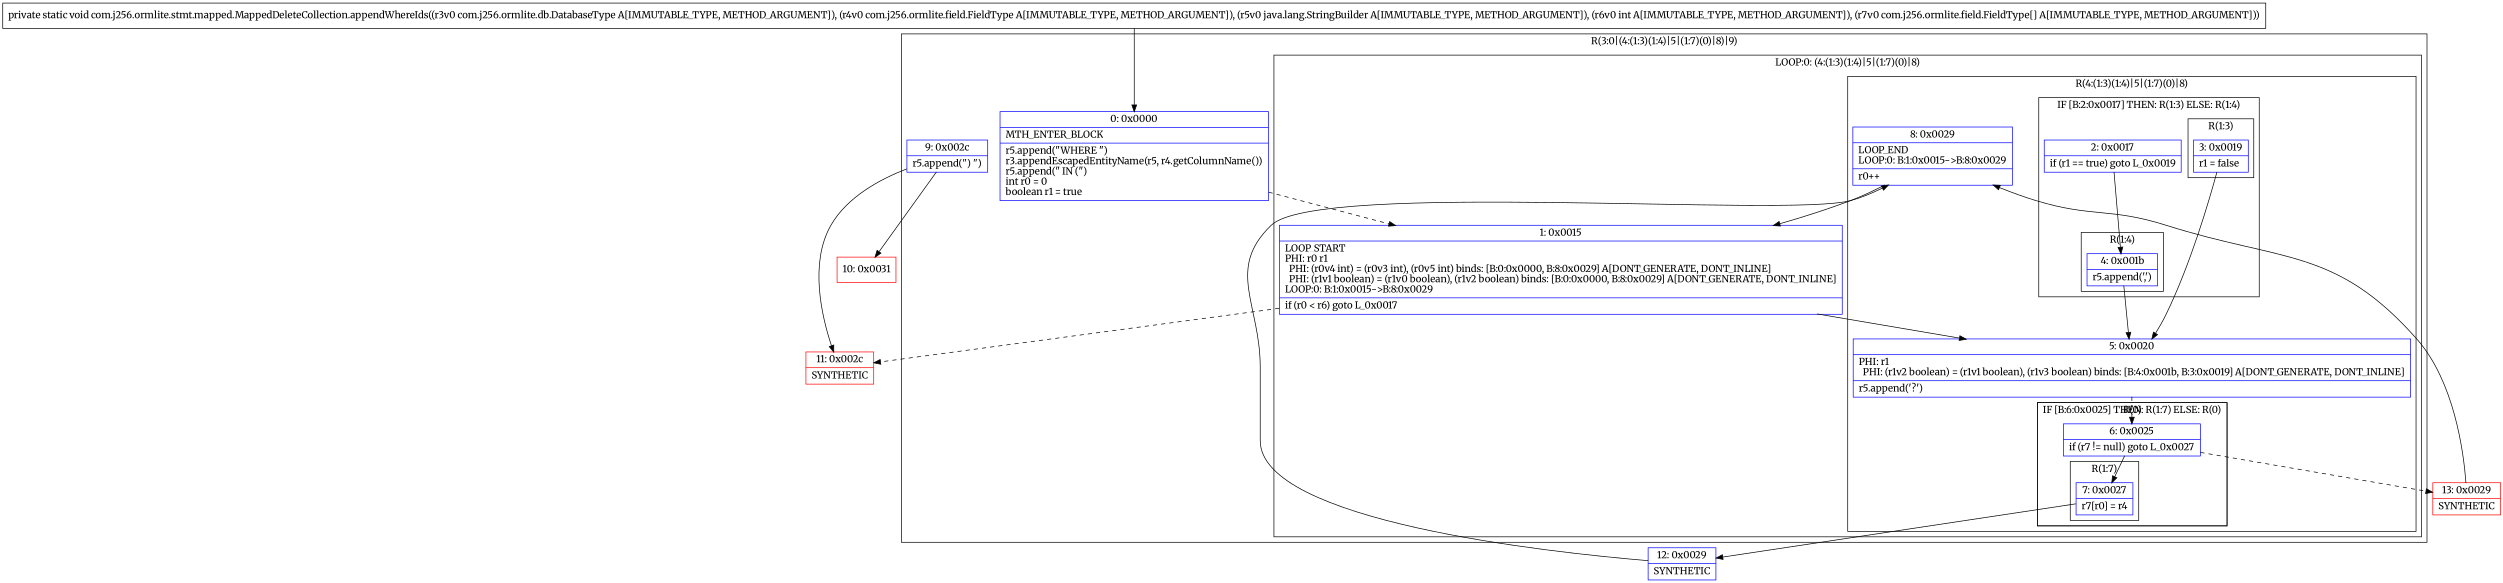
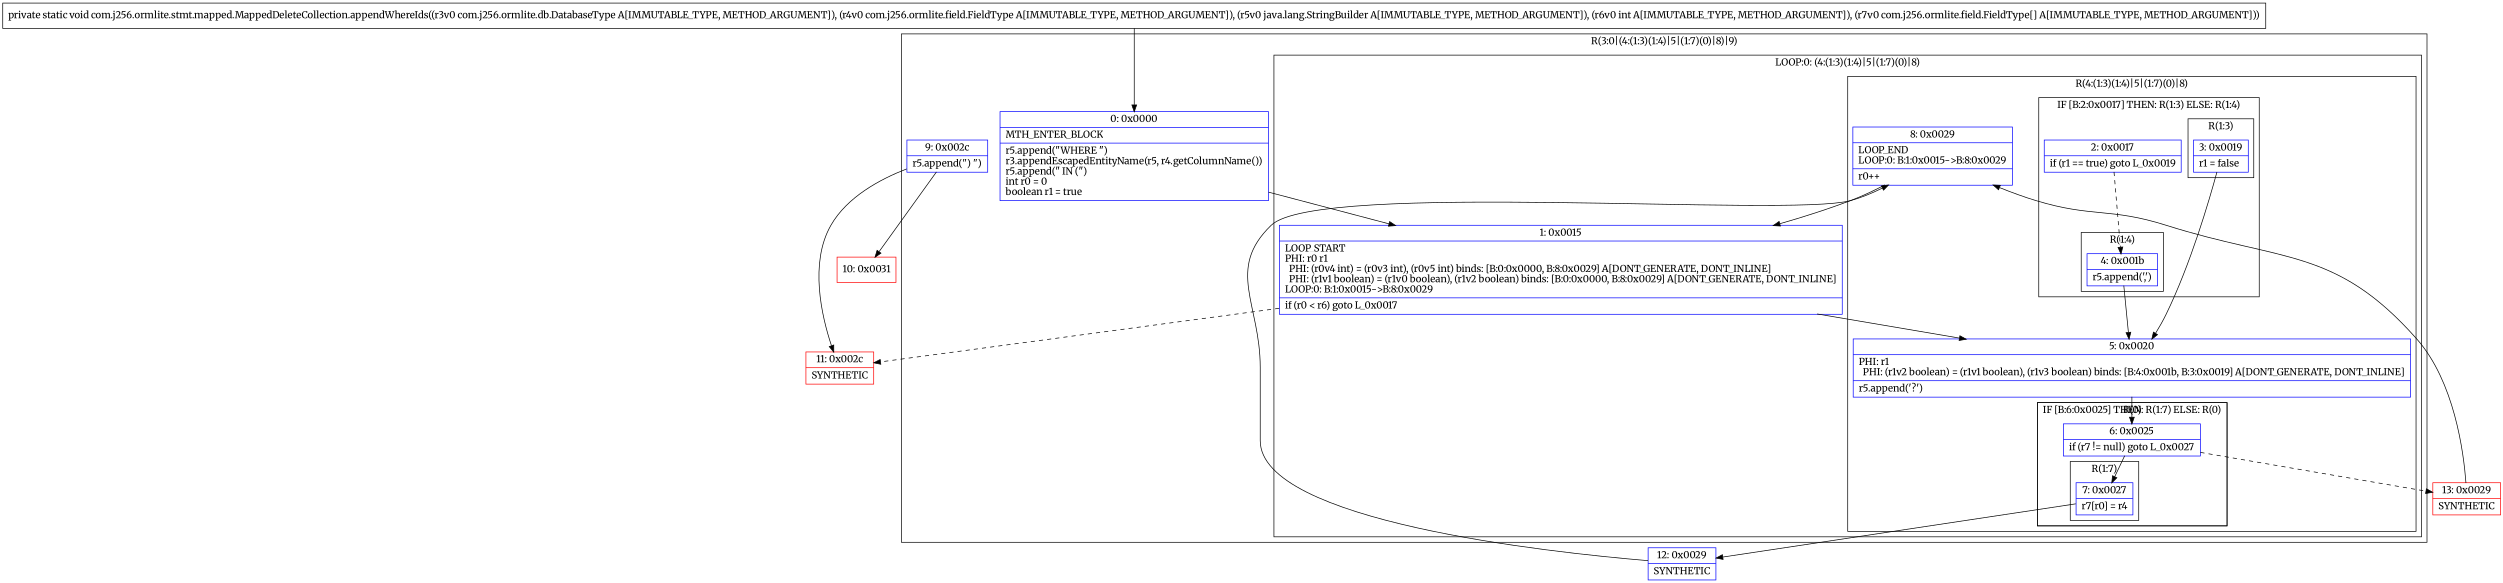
(1320, 206) -> (1320, 206)
(2117, 209) -> (2117, 209)
(2132, 407) -> (2132, 407)
